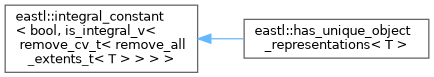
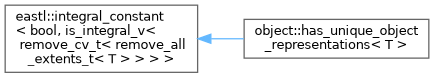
(336, 39) -> (336, 39)
